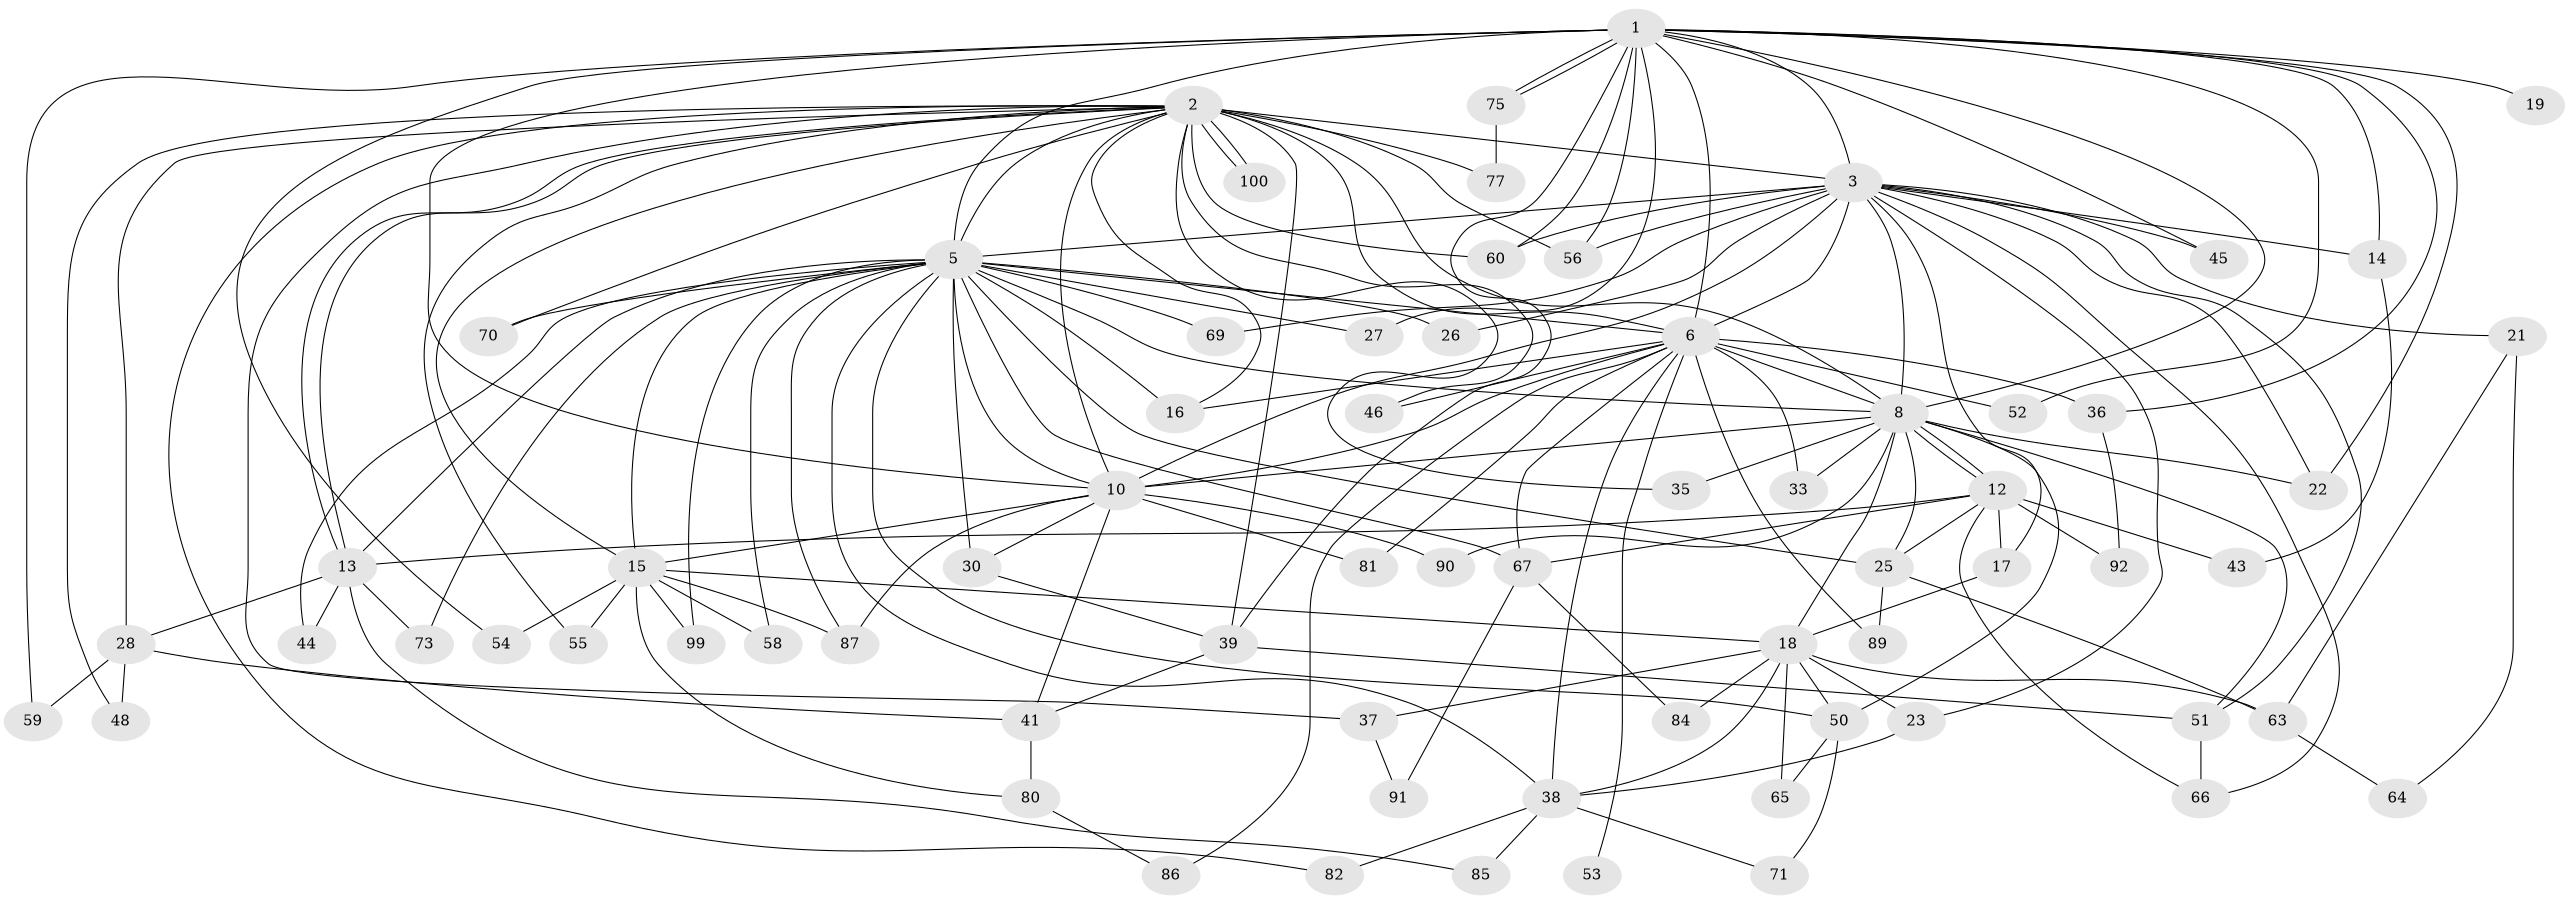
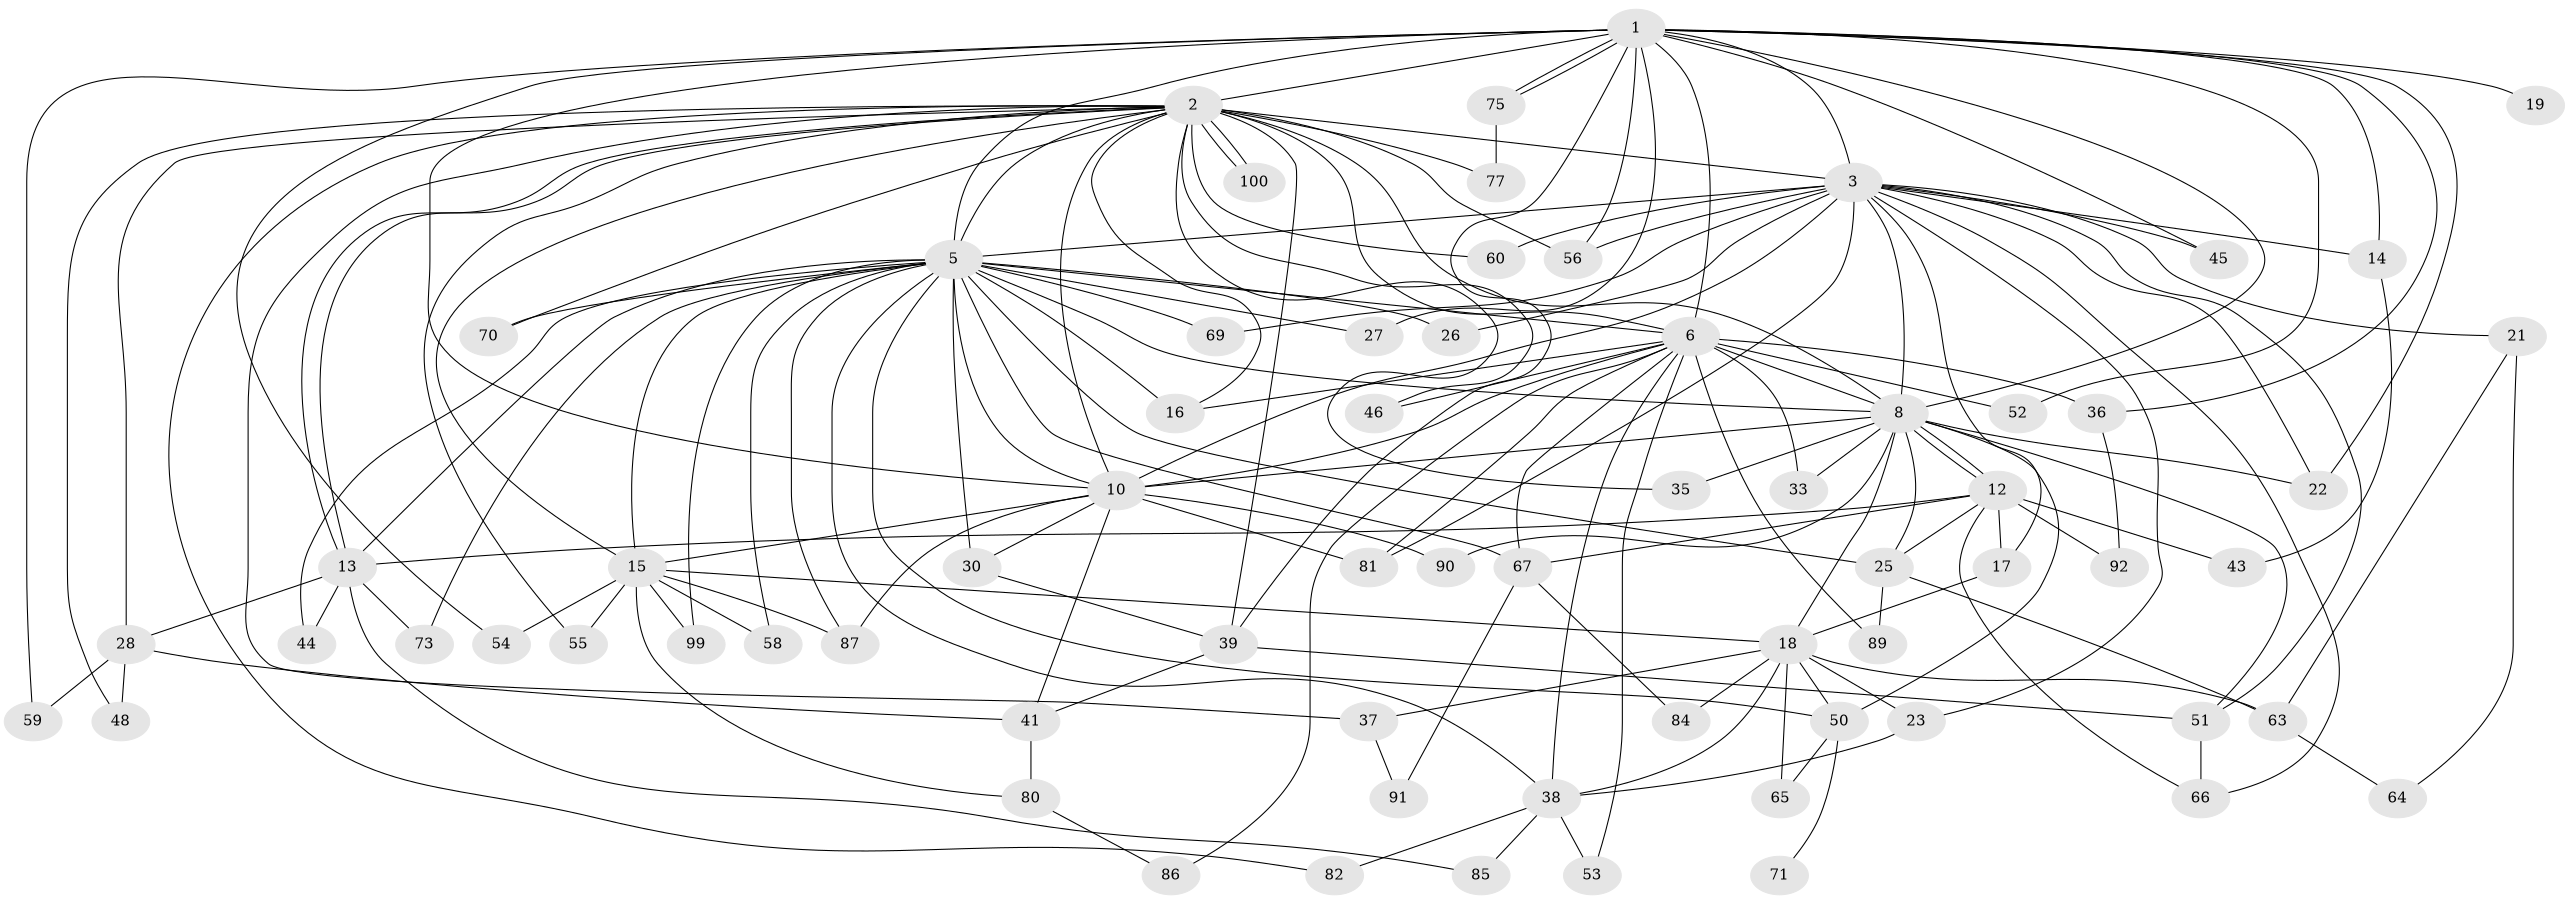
(1595, 160) -> (1415, 67)
(1802, 284) -> (1681, 392)
(1666, 837) -> (1572, 837)
